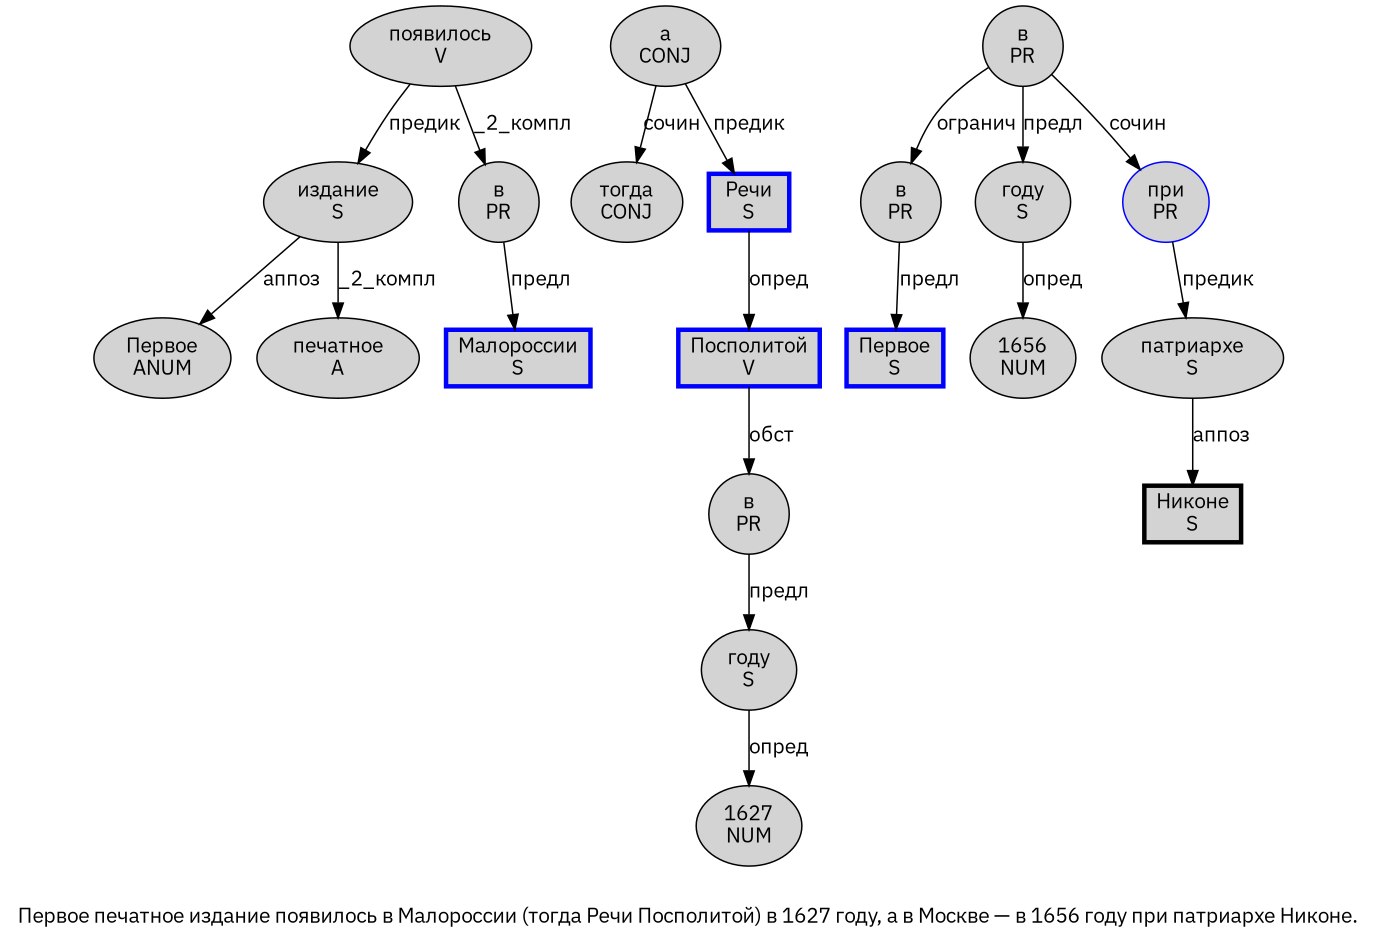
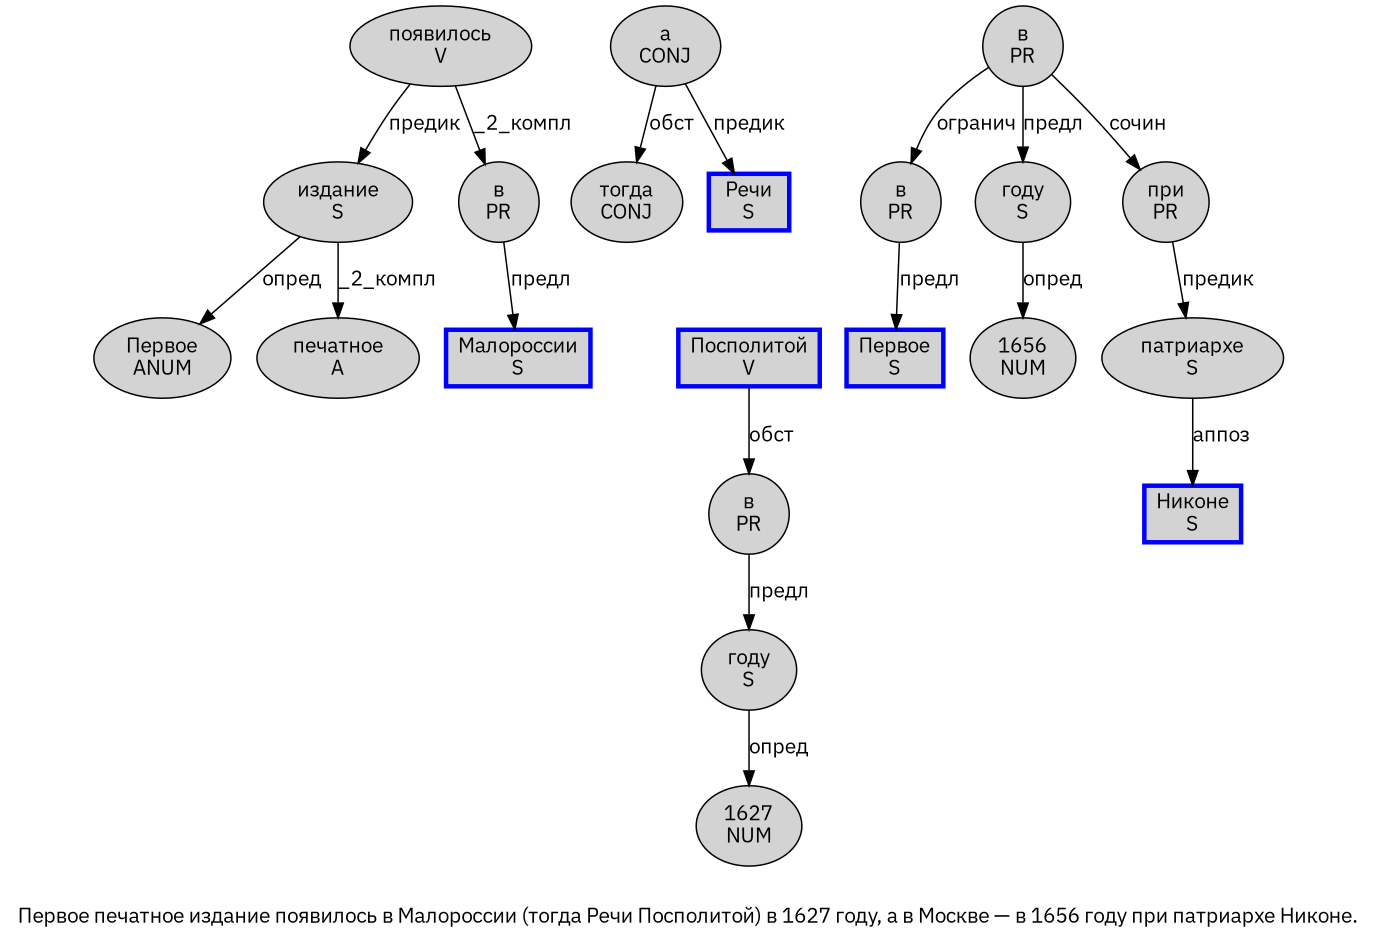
(672, 124) -> (672, 124)
(1166, 202) -> (1166, 202)
(749, 273) -> none
(292, 280) -> (292, 280)
(1193, 514) -> (1193, 514)
